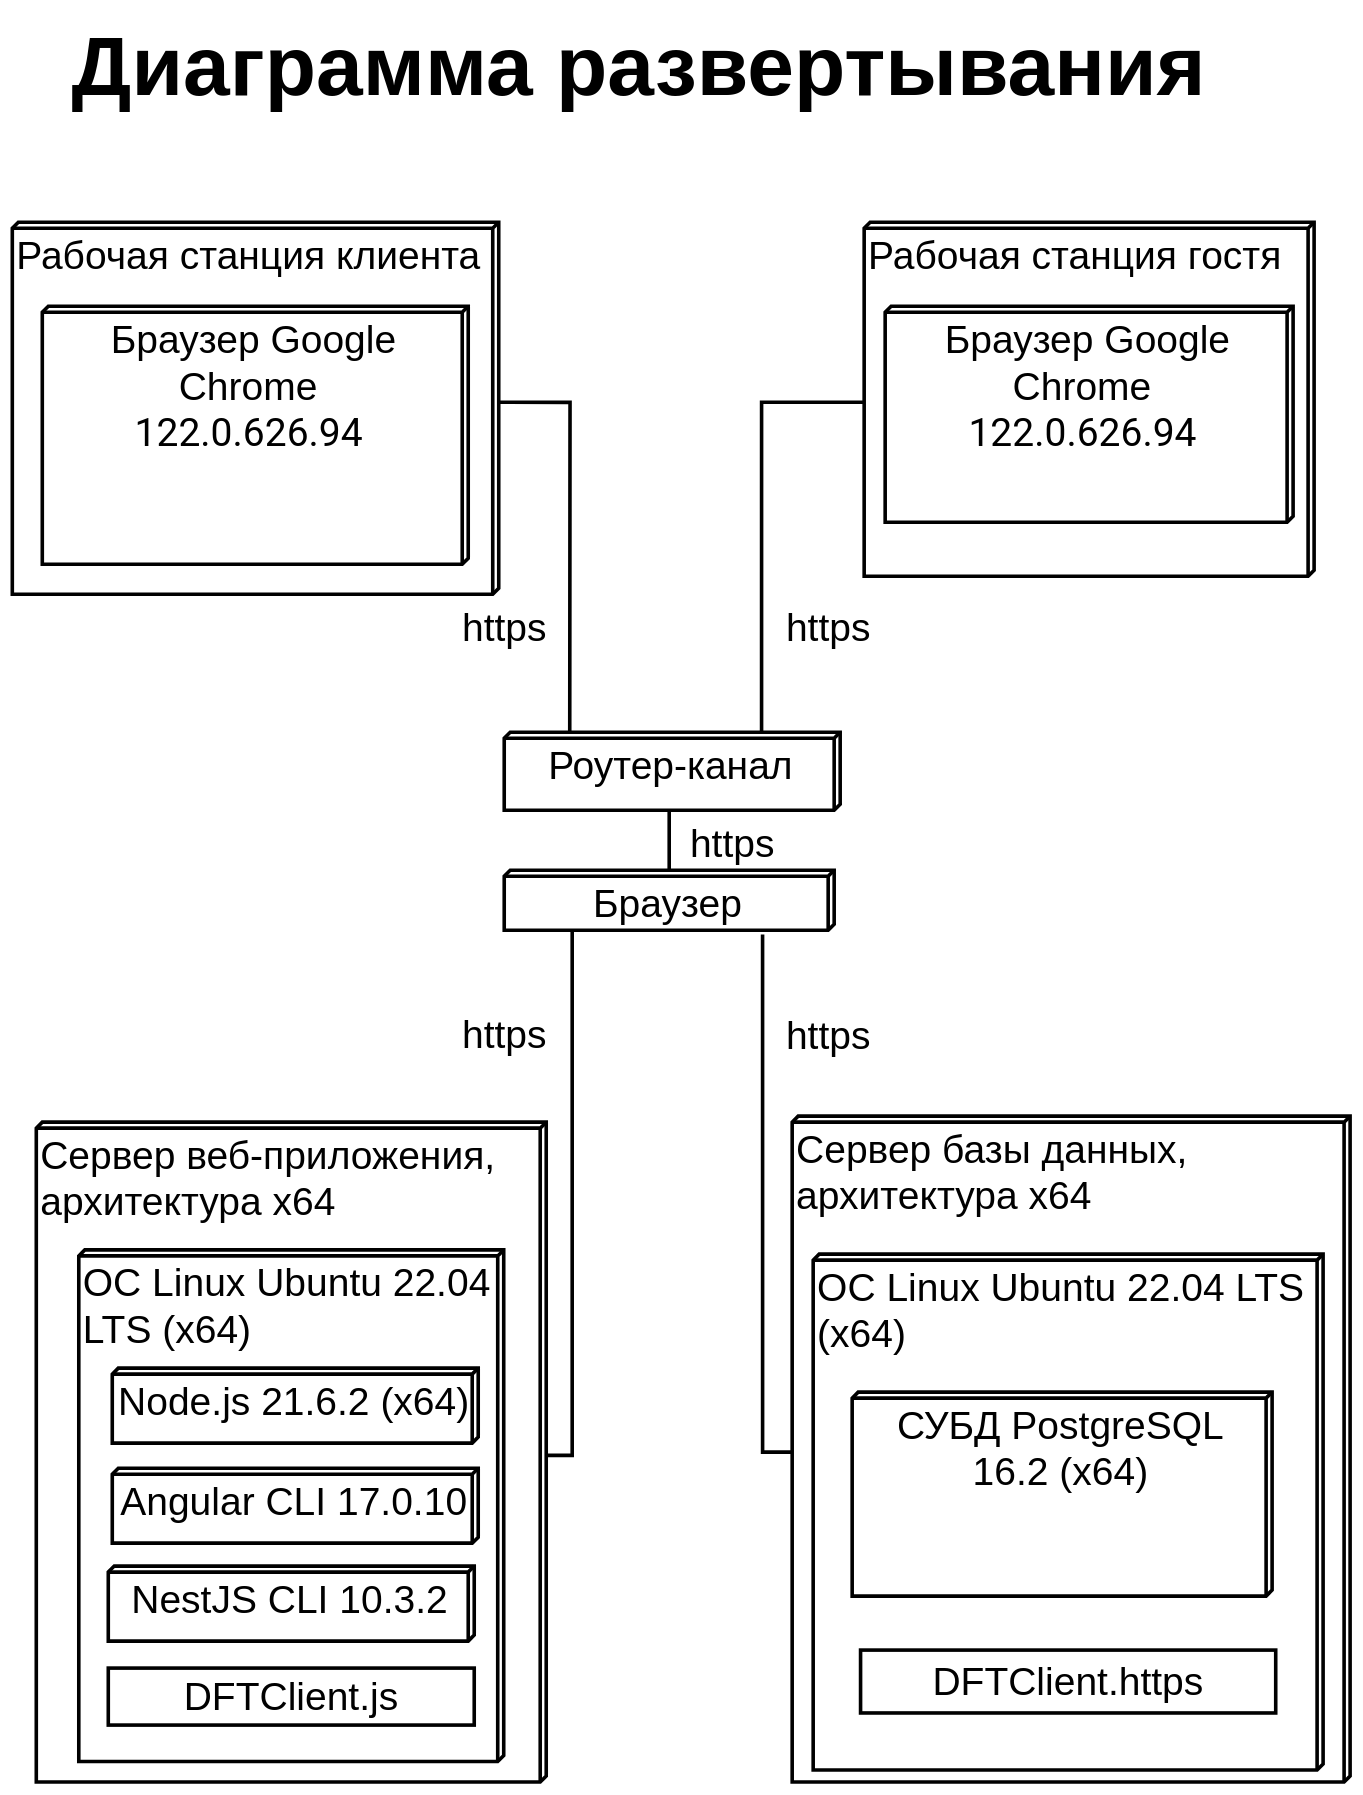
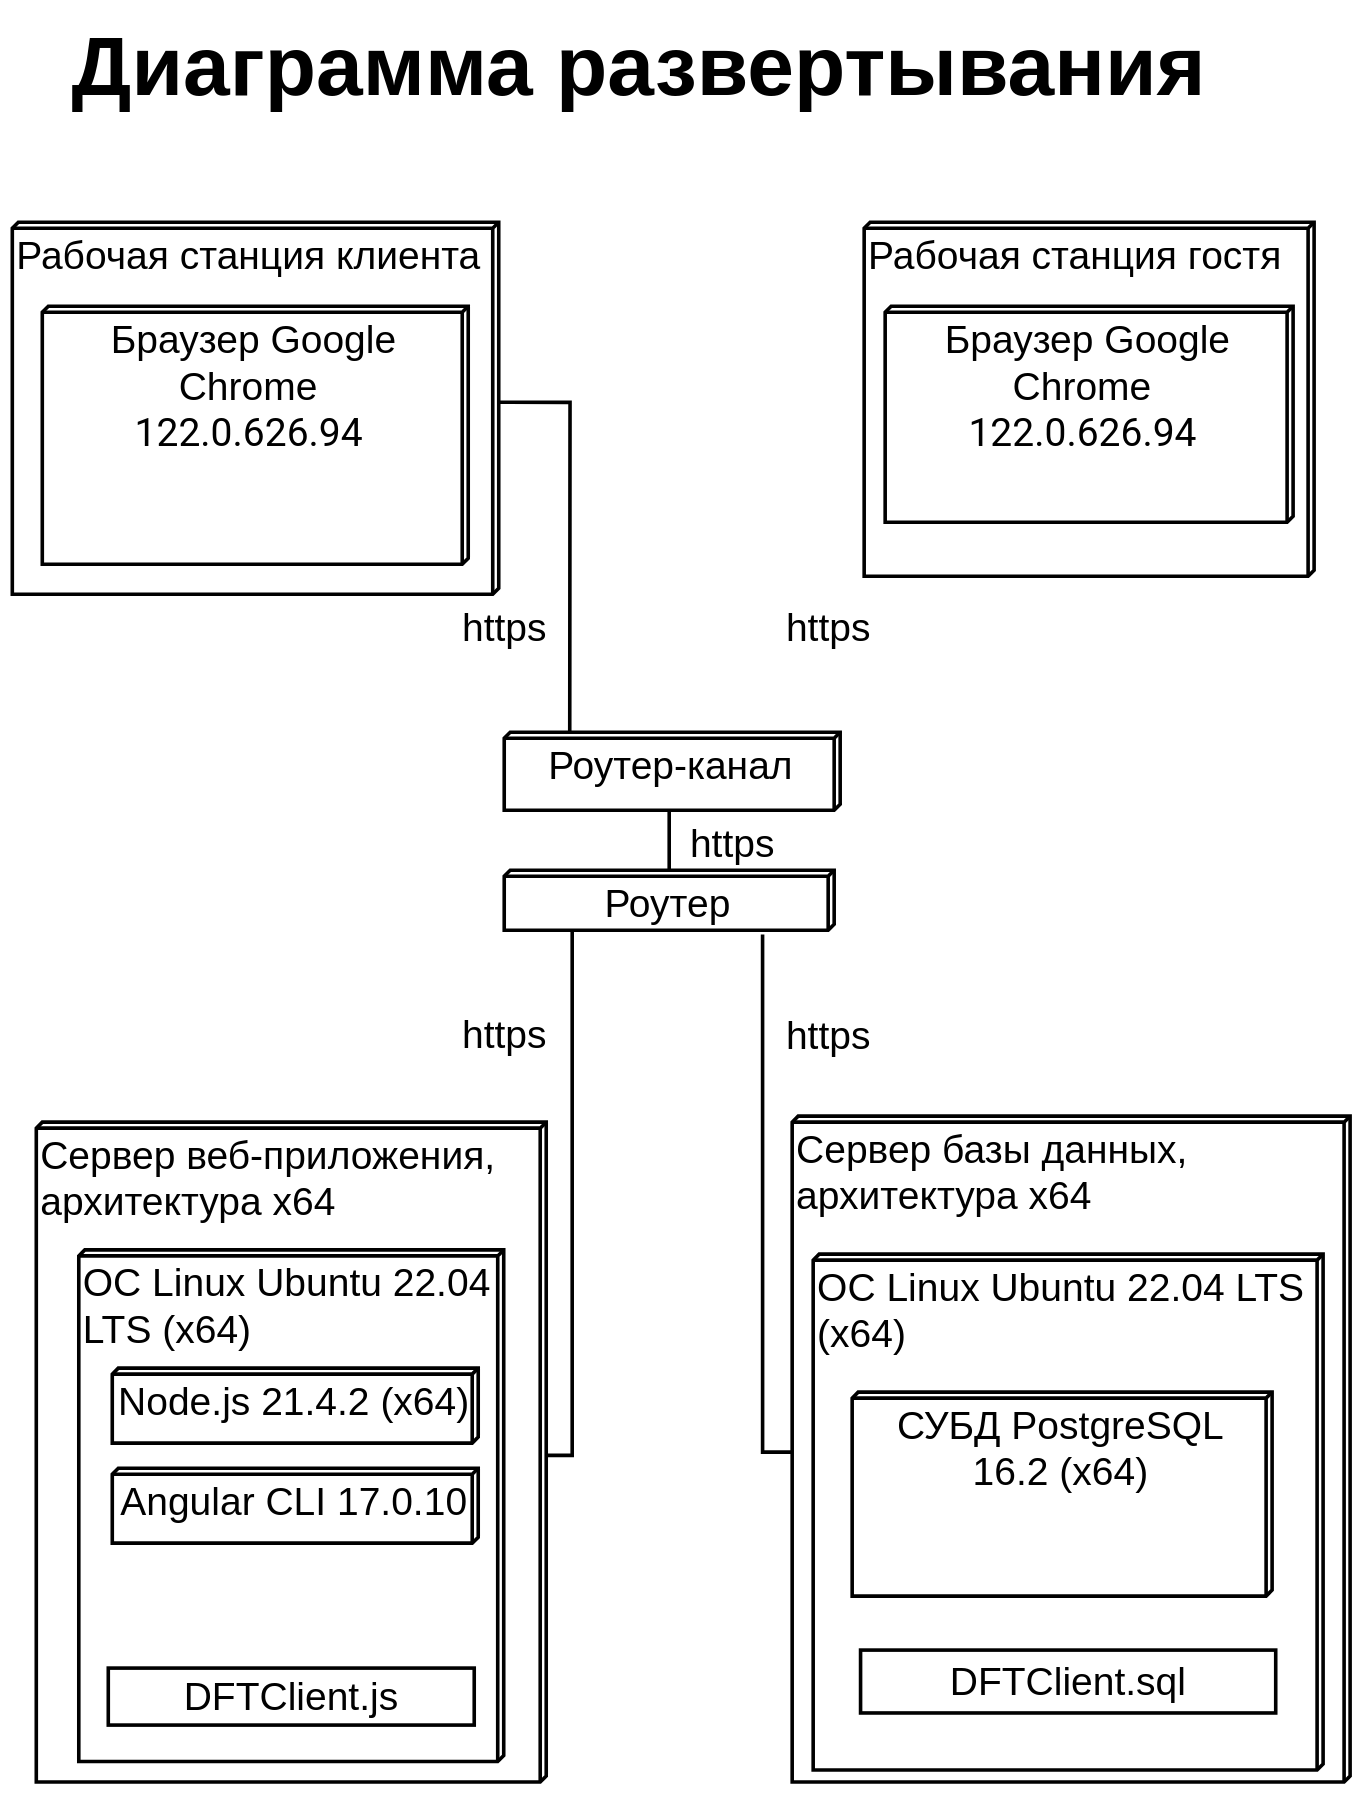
(762, 516) -> none
(668, 904) -> (668, 904)
(294, 1383) -> (294, 1383)
(291, 1604) -> none
(1068, 1682) -> (1068, 1682)
